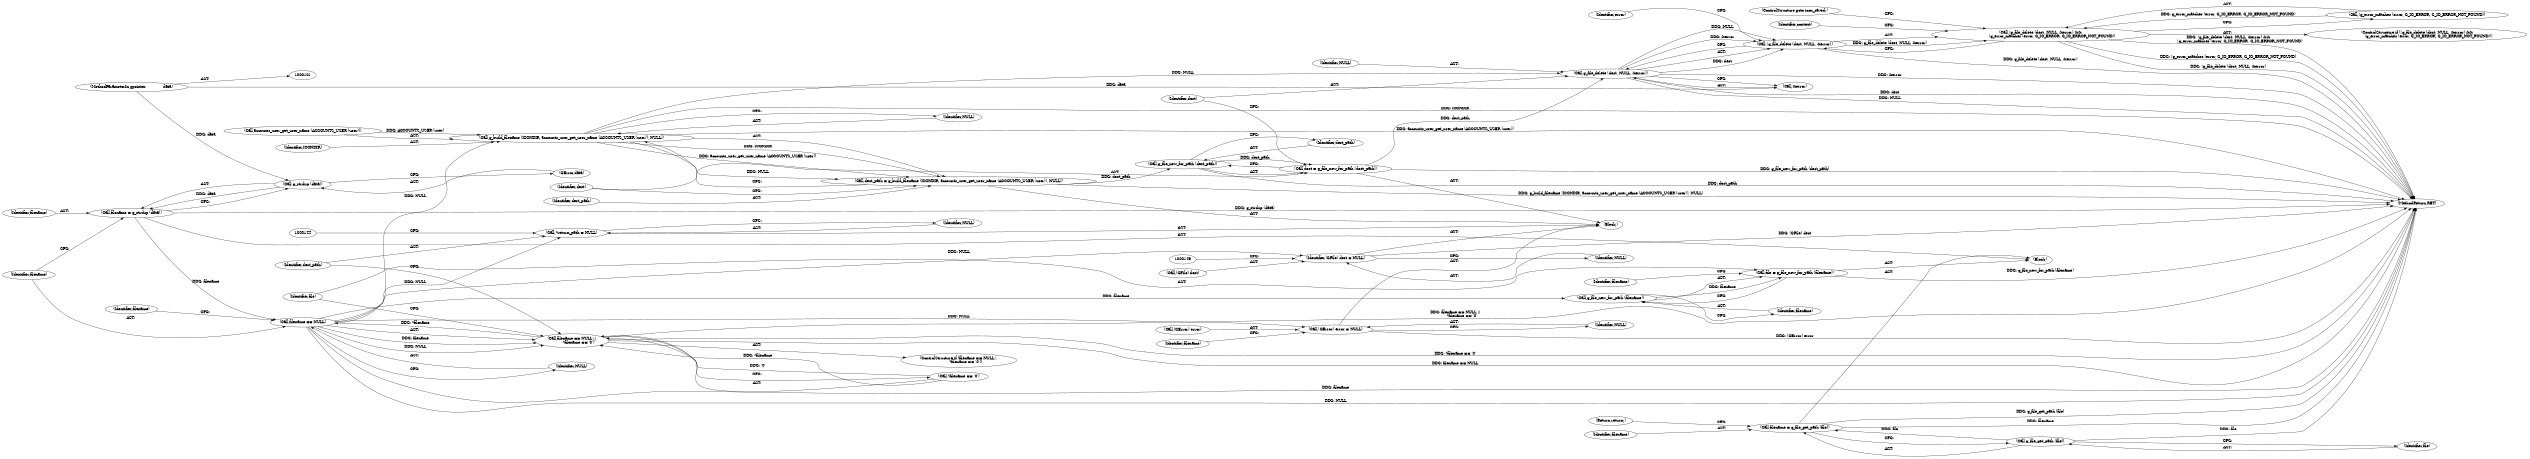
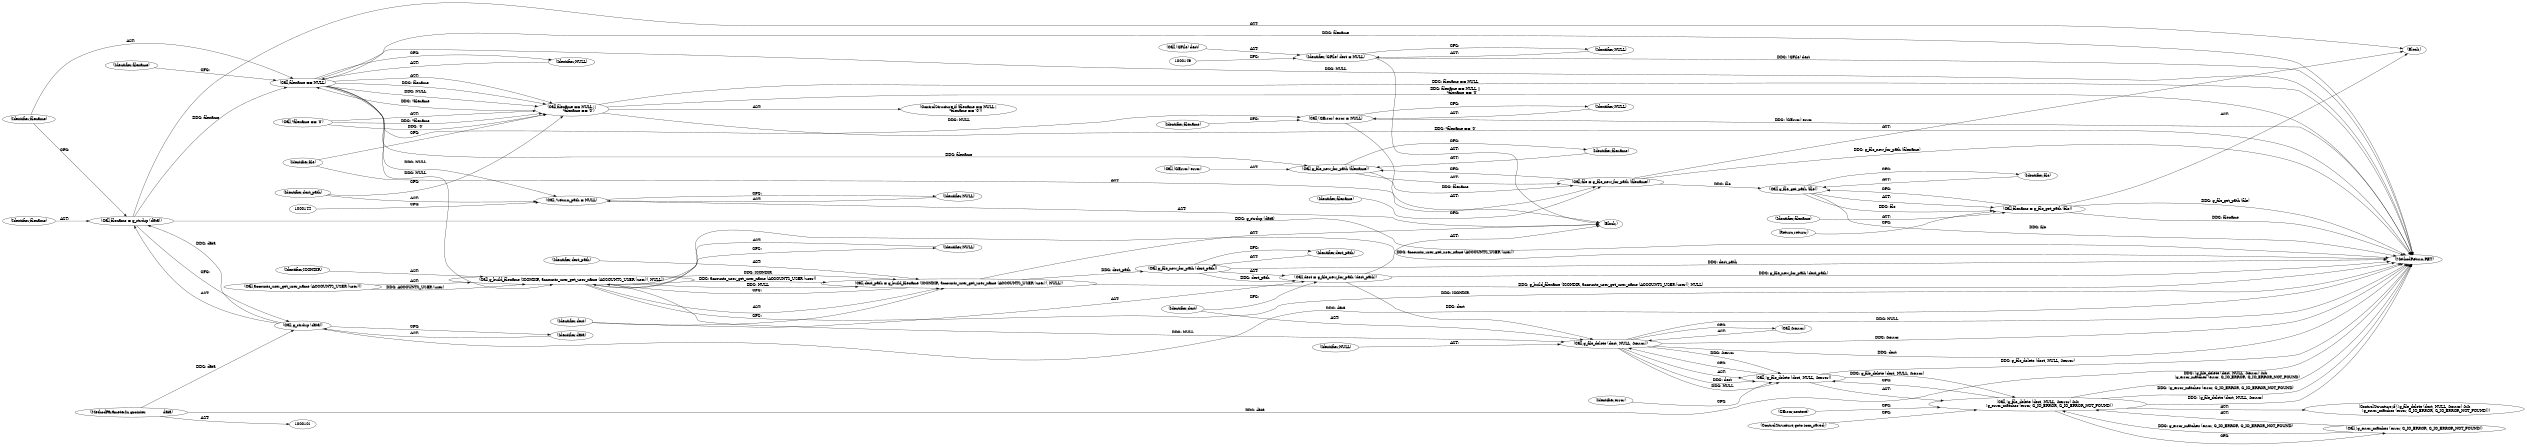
(1795, 25) -> (1793, 412)
(981, 87) -> (1320, 412)
(1455, 118) -> (1455, 307)
(1257, 167) -> none
(572, 173) -> (572, 335)
none -> (1709, 186)
(812, 267) -> none
none -> (1360, 312)
(1253, 330) -> (1248, 169)
(755, 380) -> none
